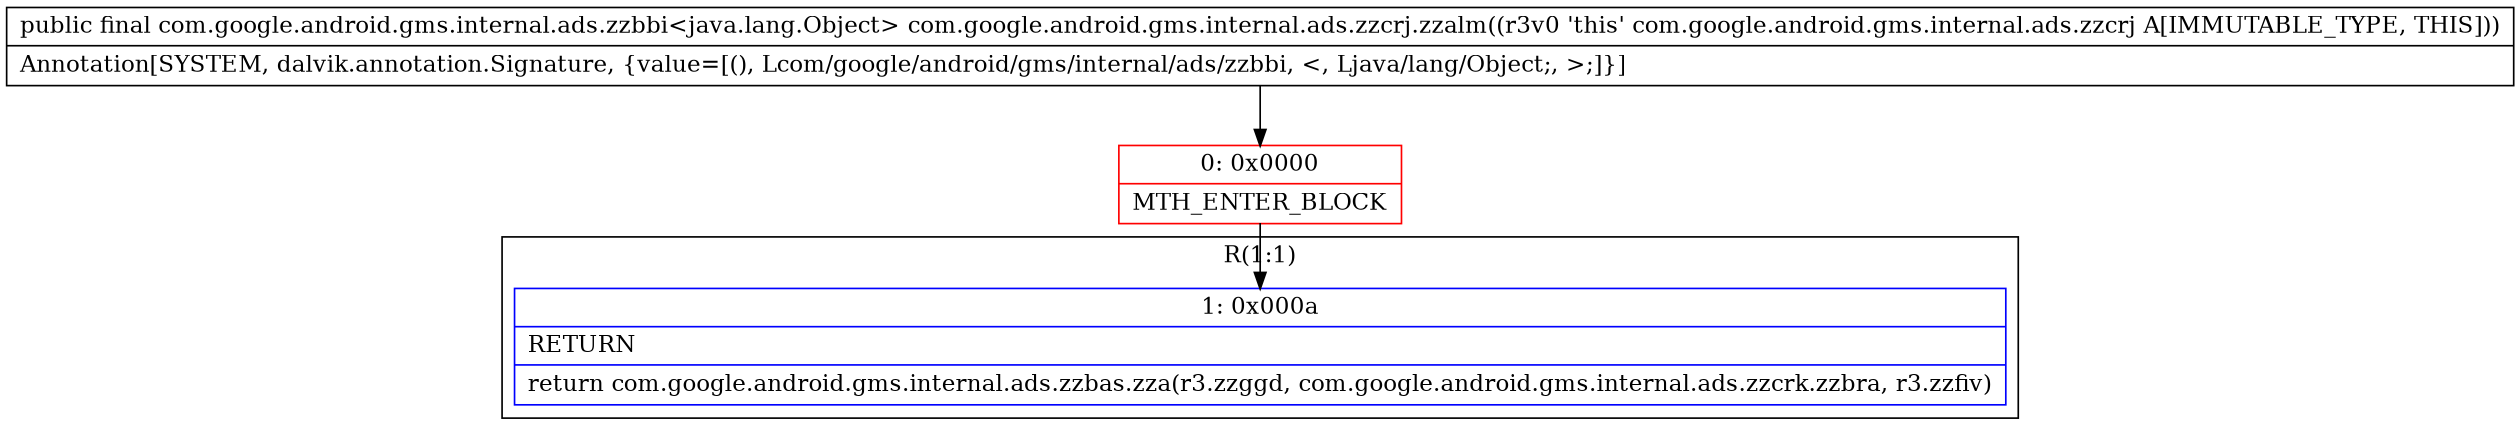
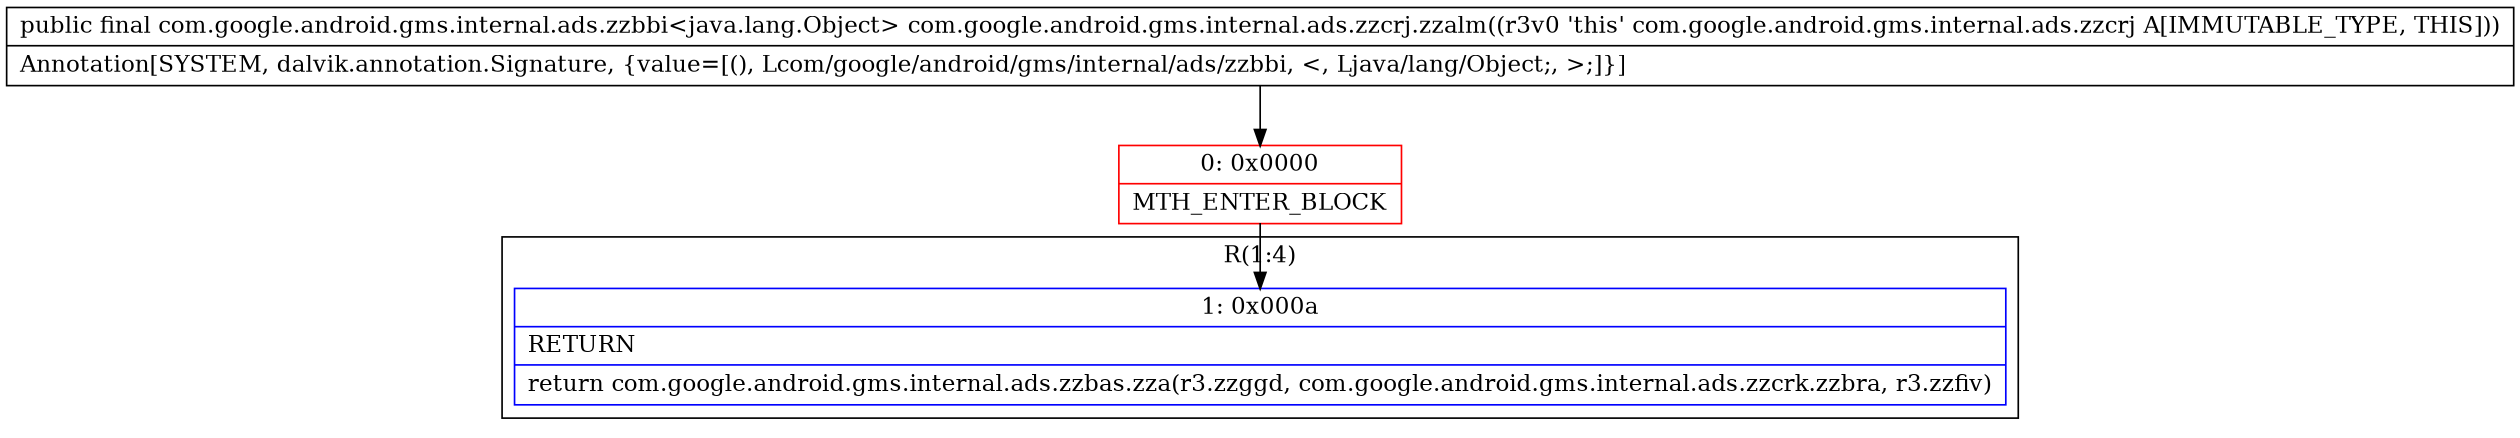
(1260, 256) -> (1260, 256)
